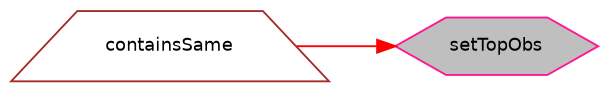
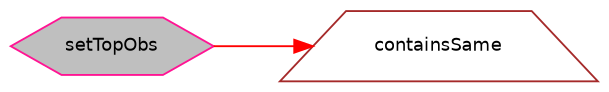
(337, 46) -> (254, 46)
